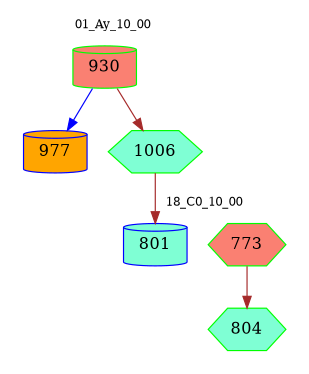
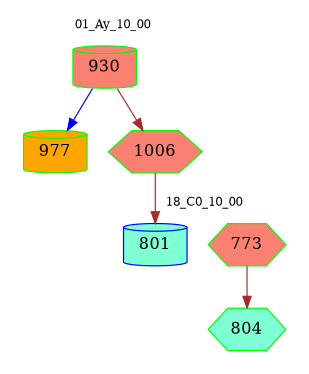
(55, 152) -> (55, 152)
(155, 152) -> (155, 152)
